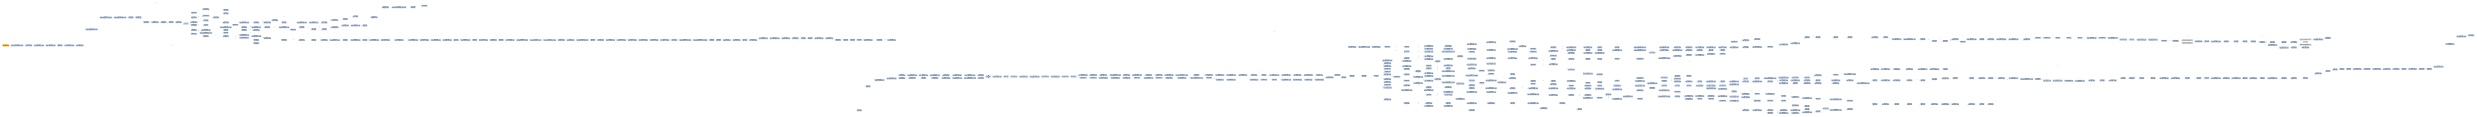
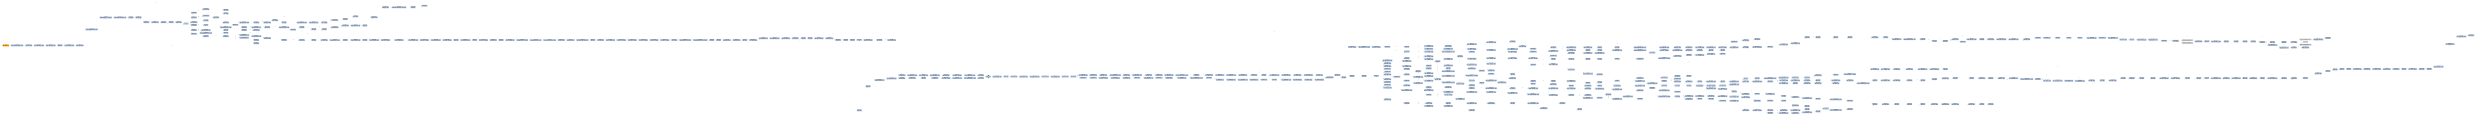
none -> (1243, 80)
